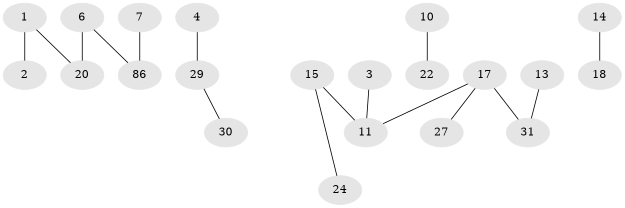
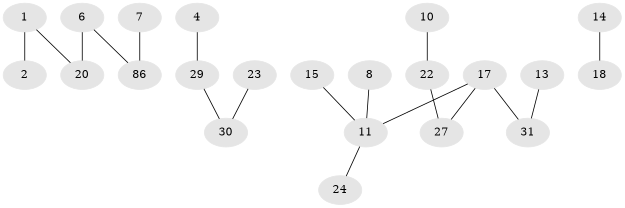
none -> (255, 75)
(370, 75) -> (370, 75)
none -> (435, 105)
(326, 133) -> (353, 161)
